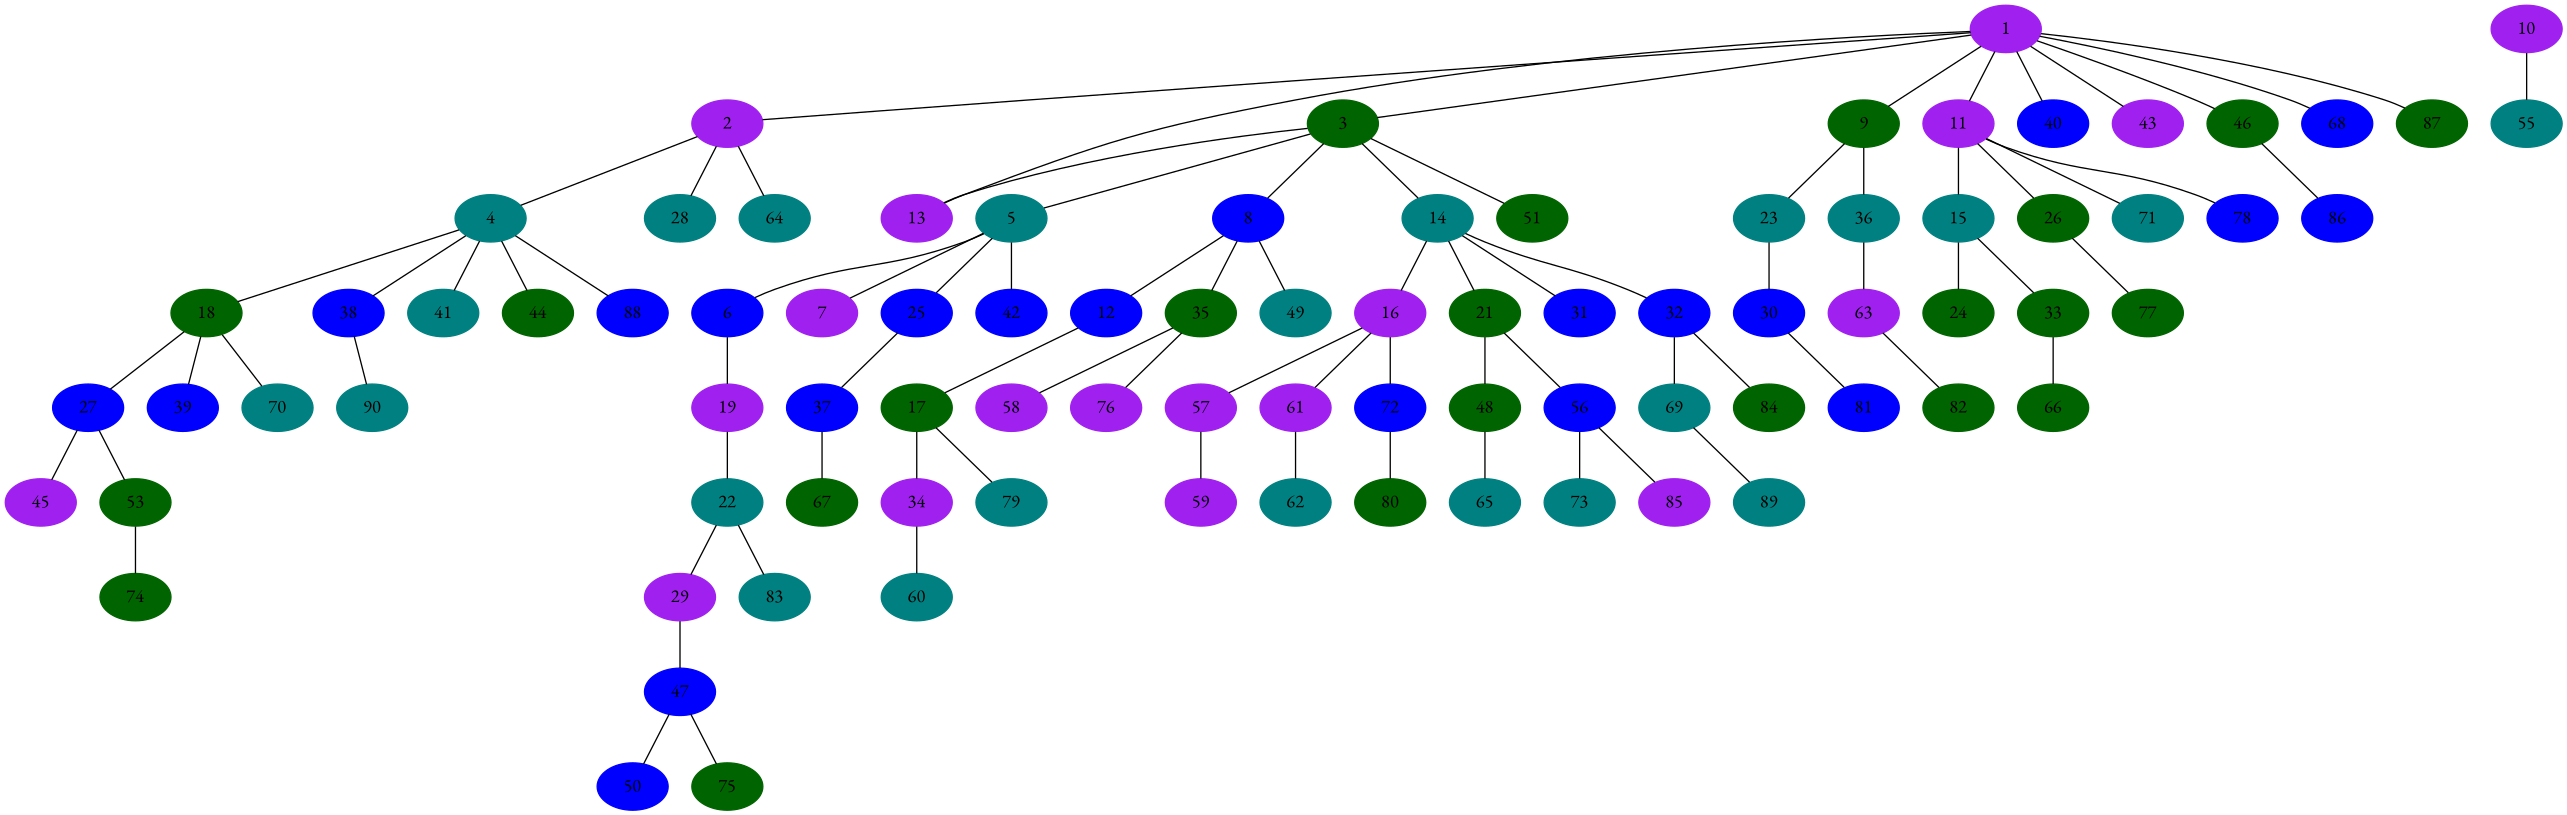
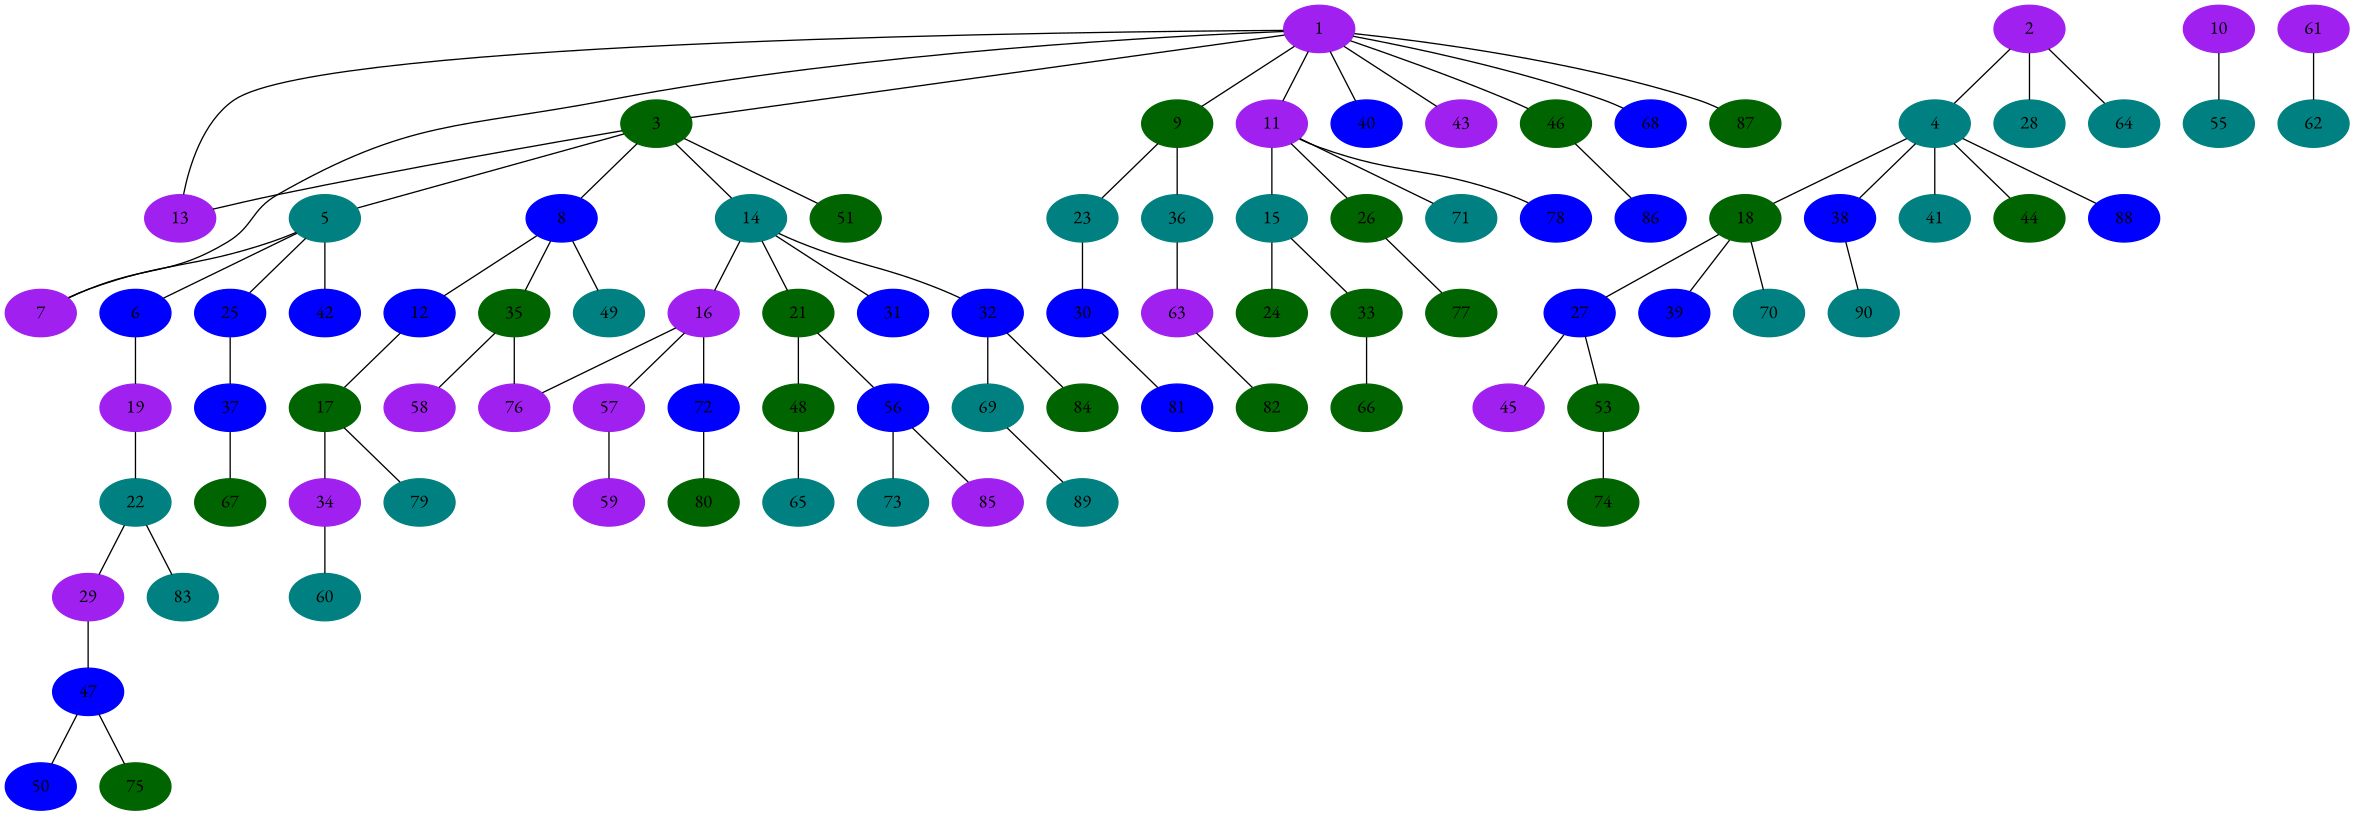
(1367, 76) -> (655, 92)
(1343, 360) -> (609, 360)
